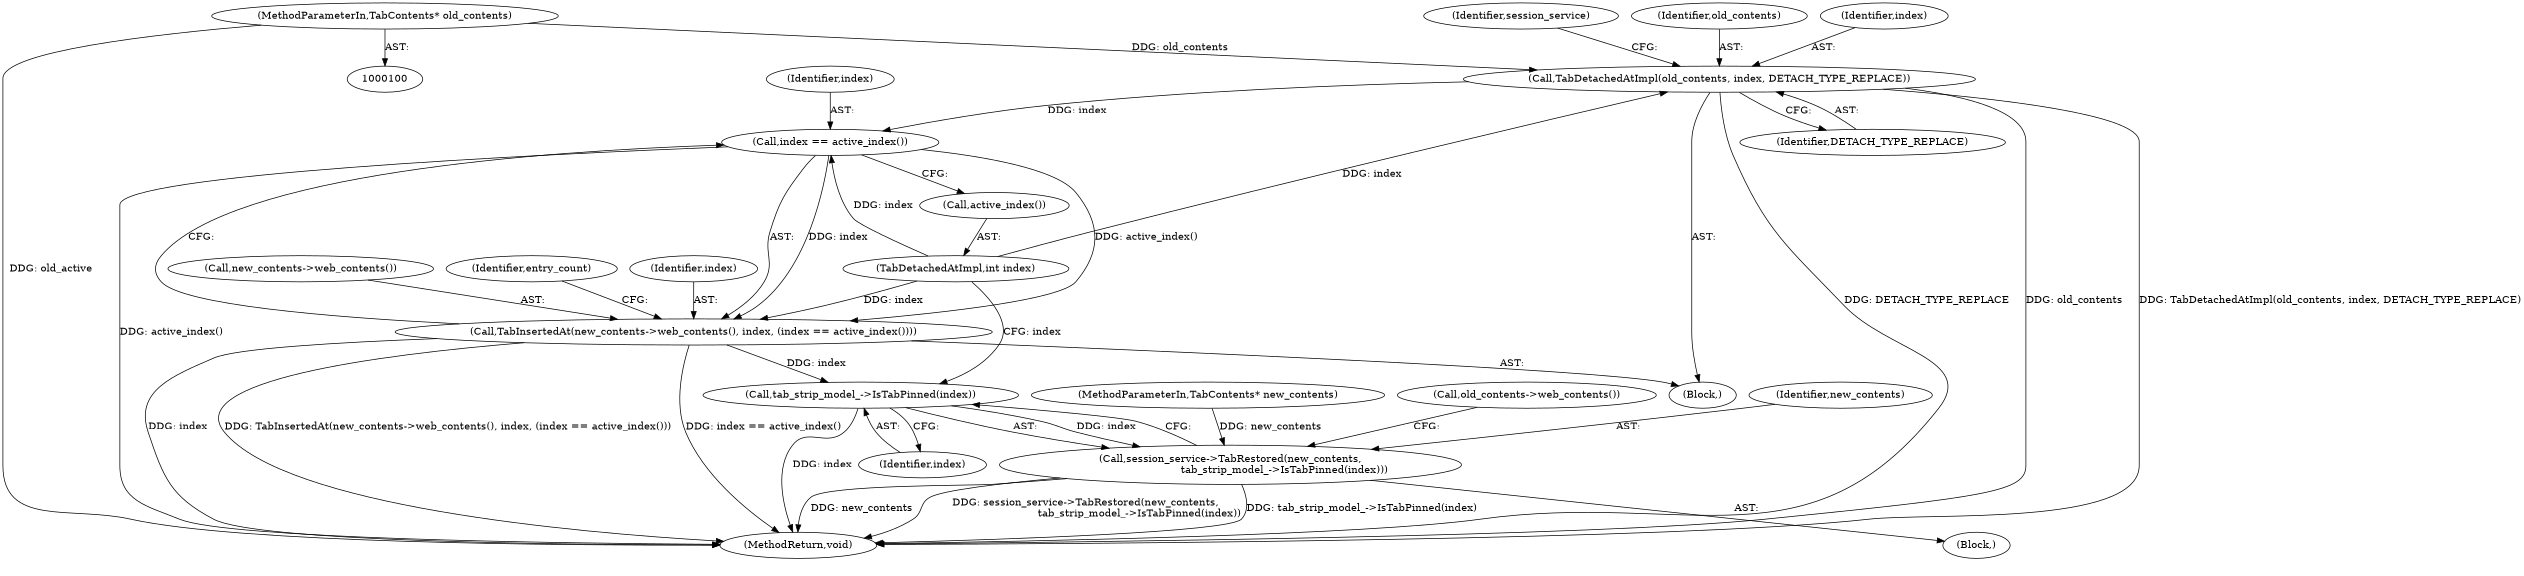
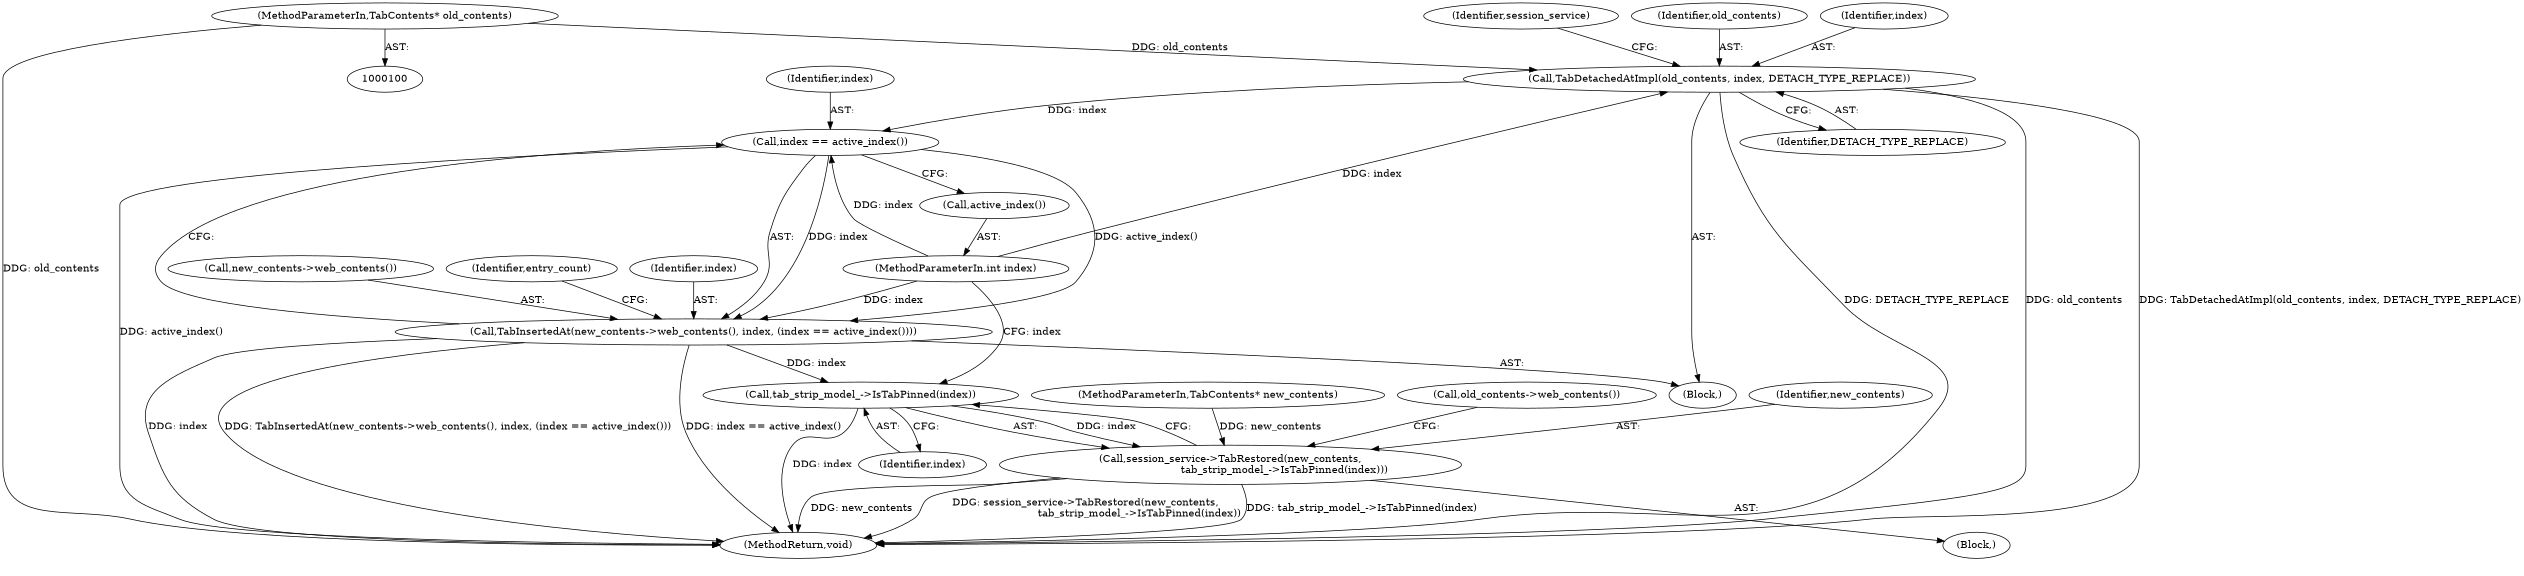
(51, 269) -> (51, 269)
(956, 269) -> (956, 269)
